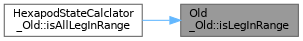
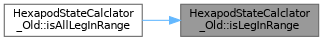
(240, 20) -> (250, 20)
